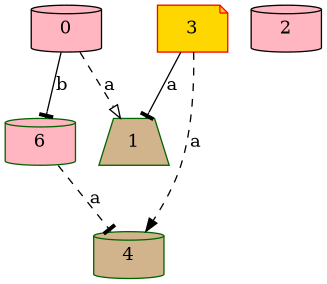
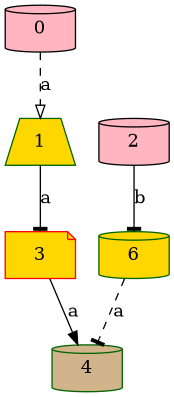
(54, 82) -> (134, 195)
(165, 82) -> (40, 195)
(187, 140) -> (61, 306)
(40, 142) -> (134, 255)
(134, 142) -> (40, 142)
